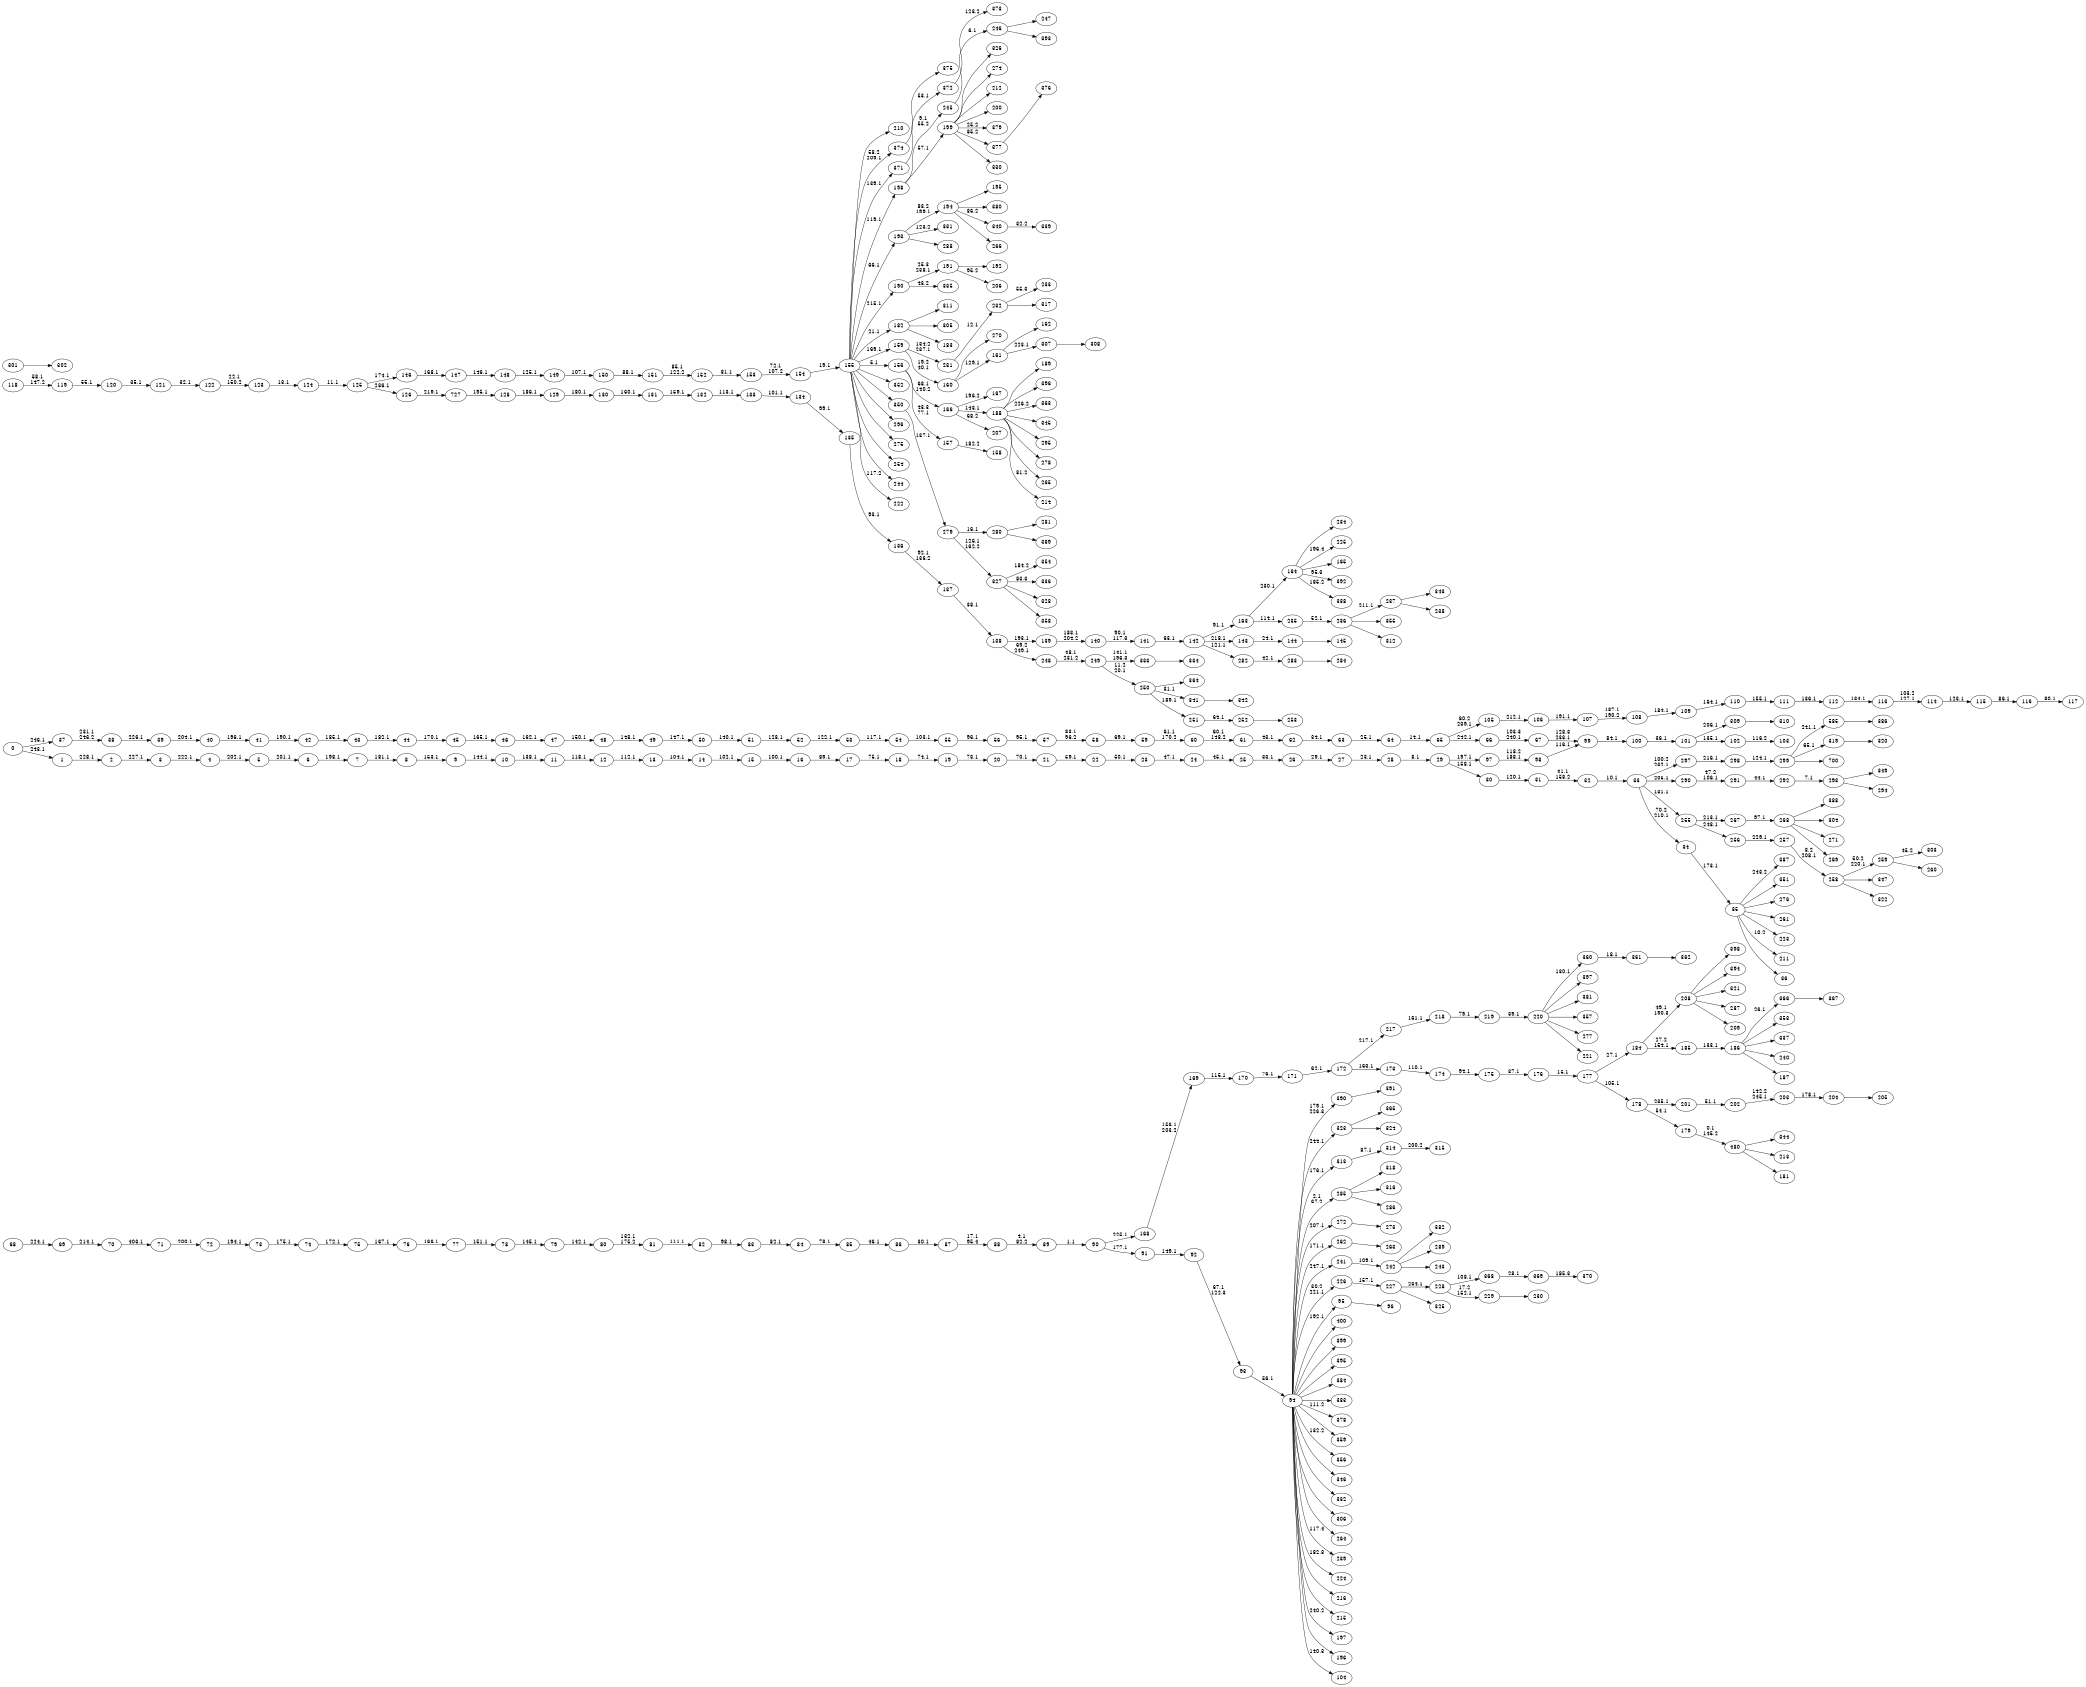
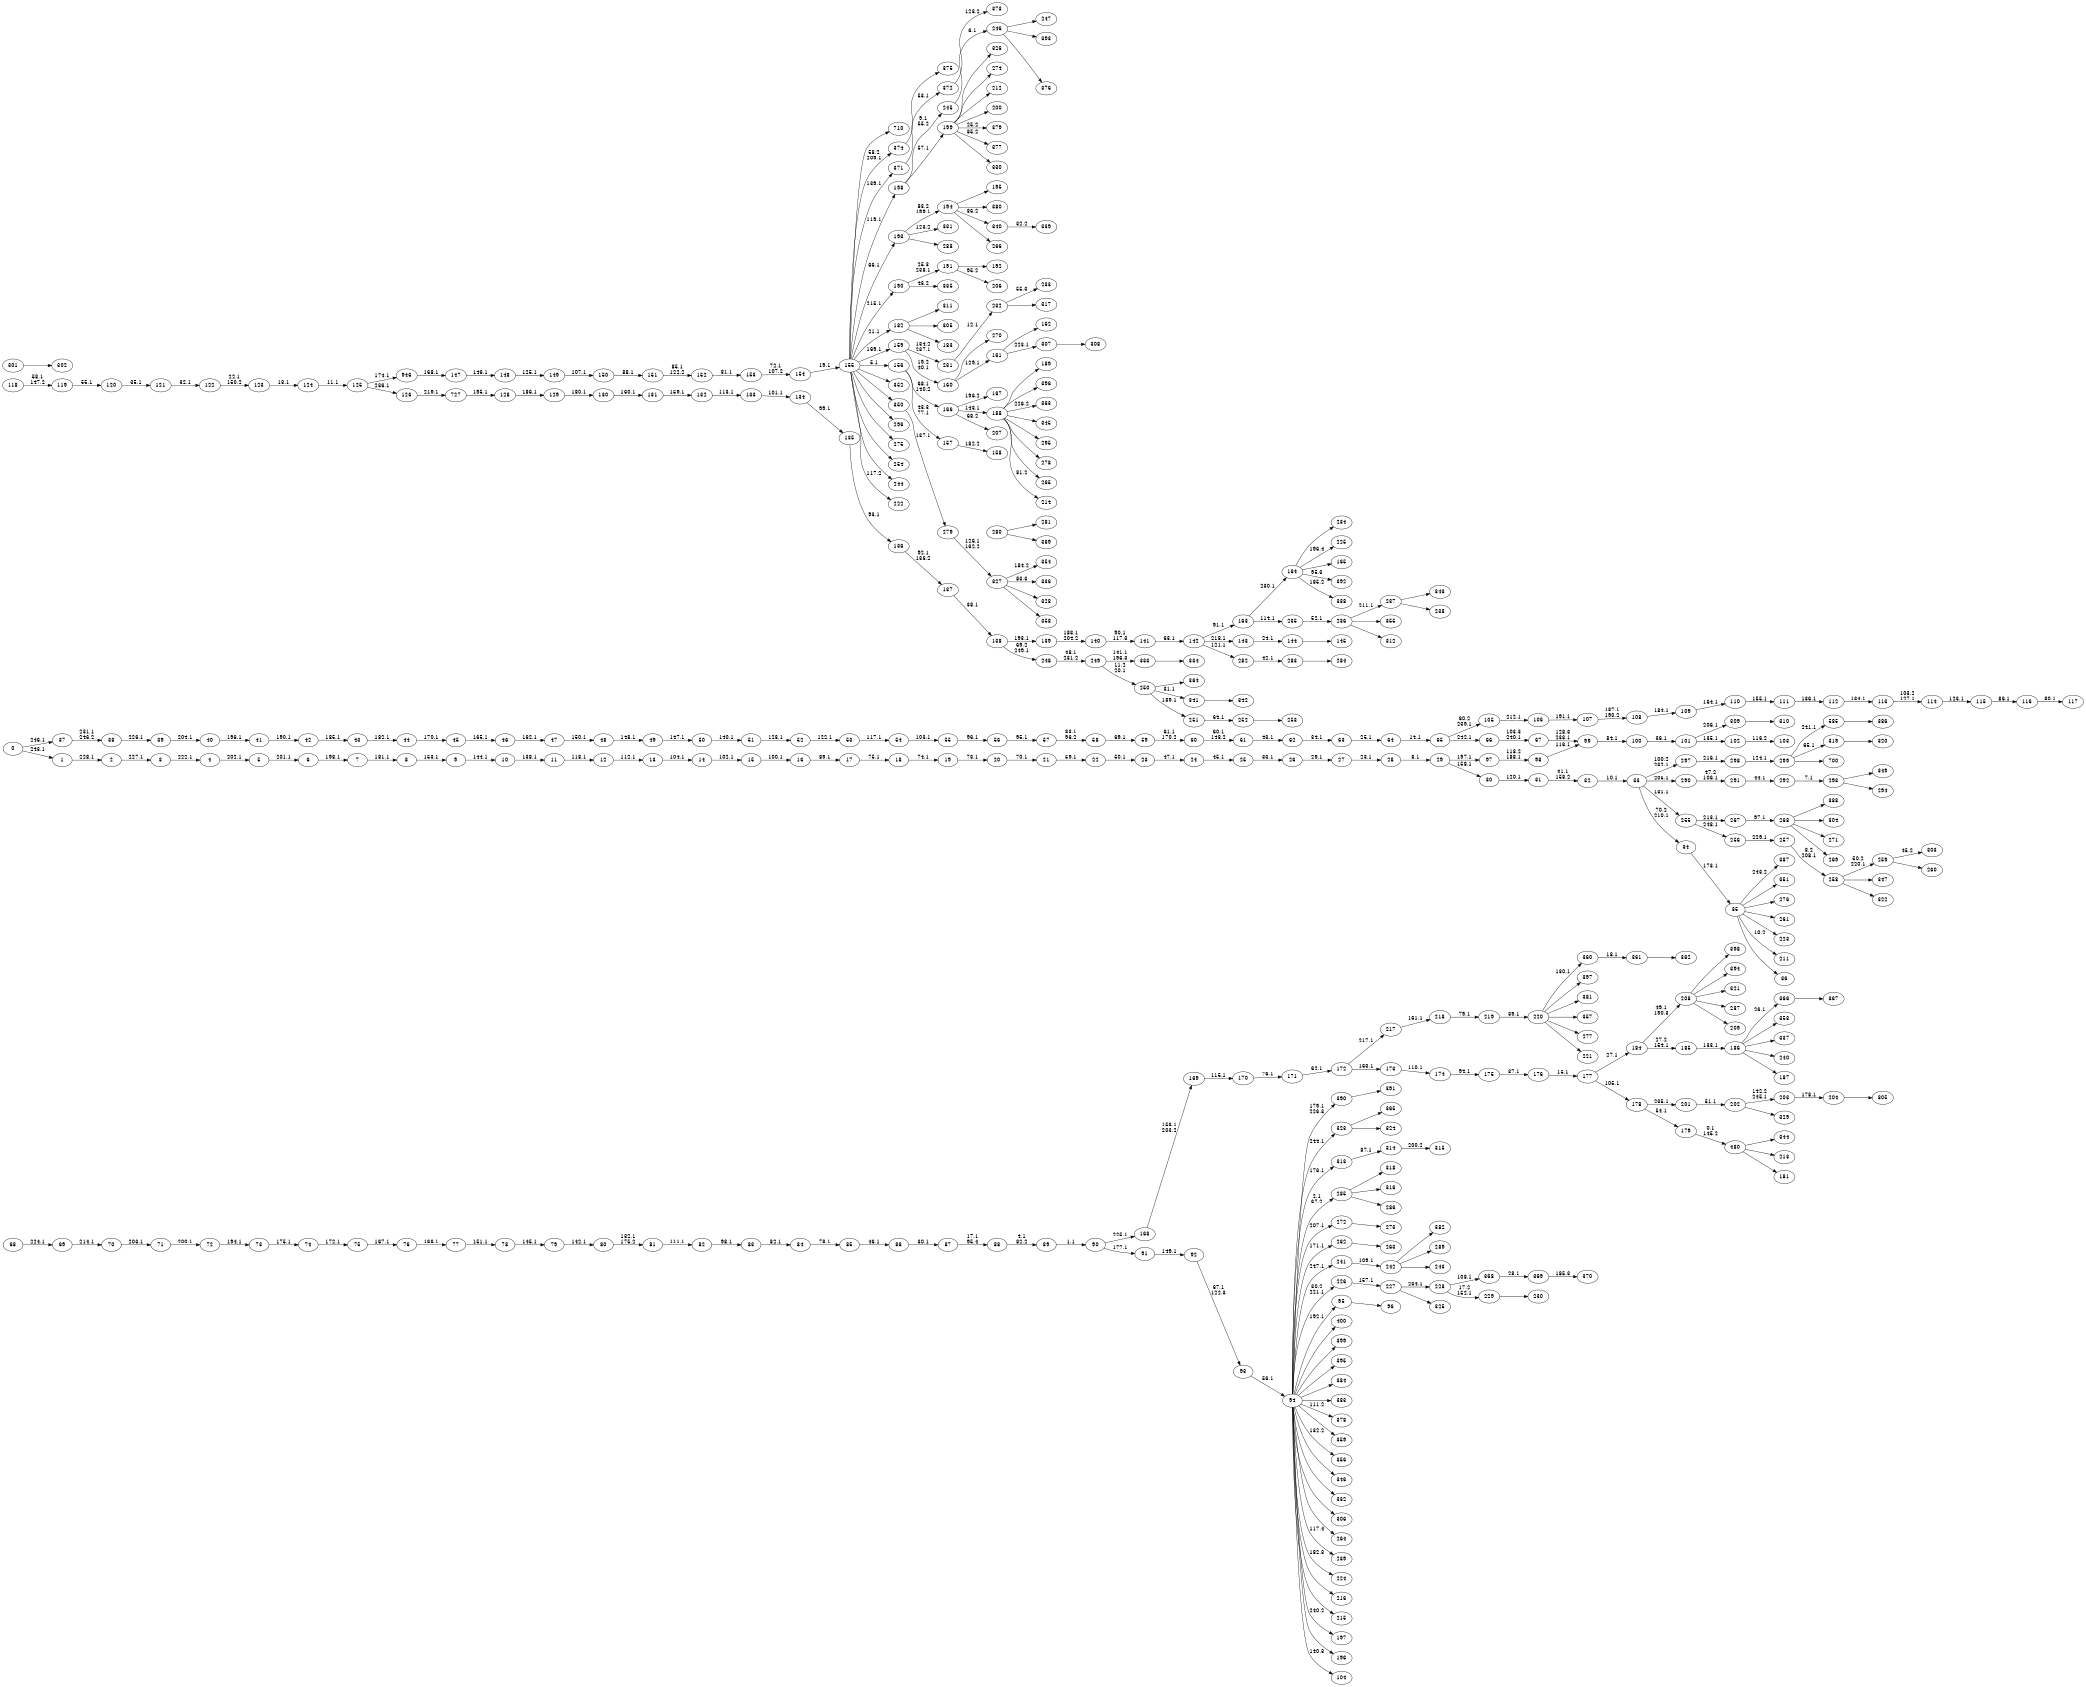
(1022, 120) -> (1022, 56)
(899, 129) -> (899, 129)
(407, 375) -> (407, 375)
(971, 532) -> none
(1883, 1098) -> (1883, 1098)
none -> (1784, 1118)
(136, 1242) -> (136, 1242)
